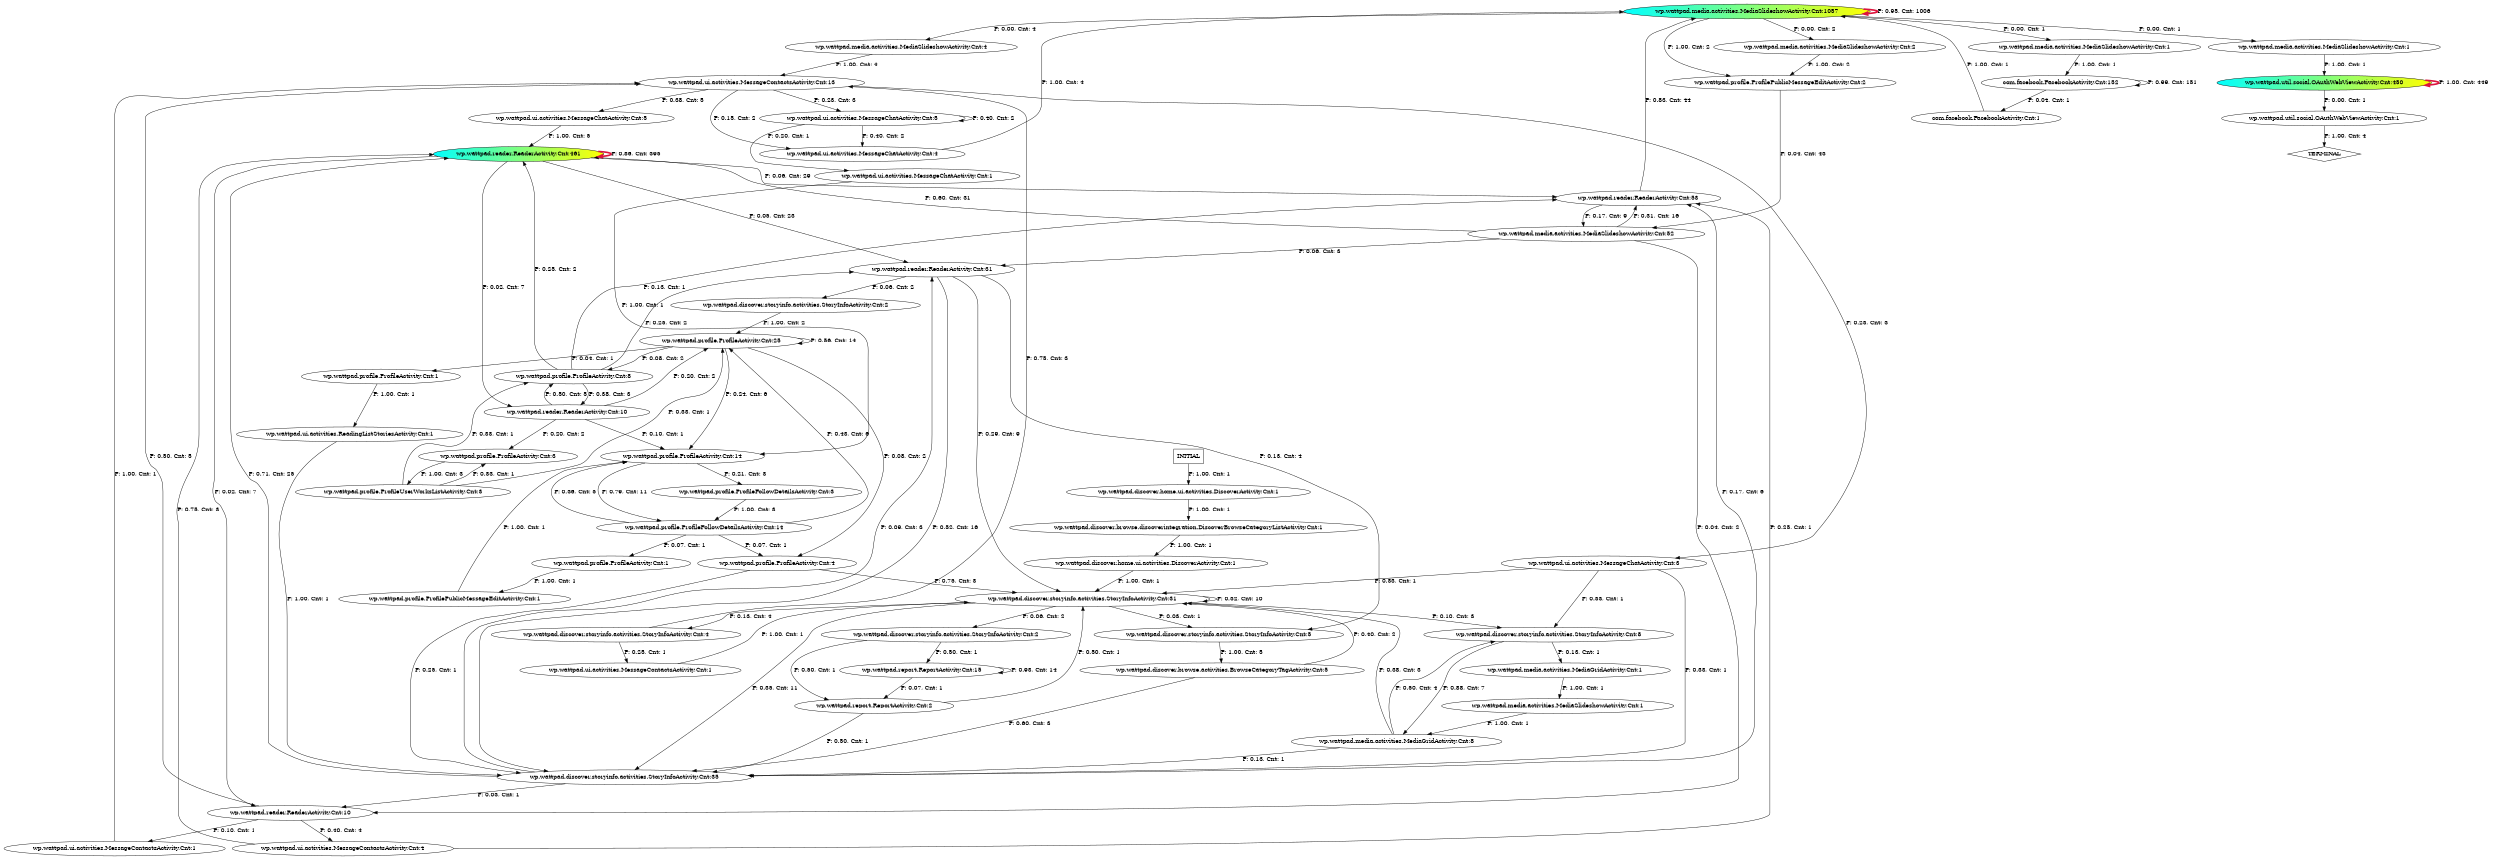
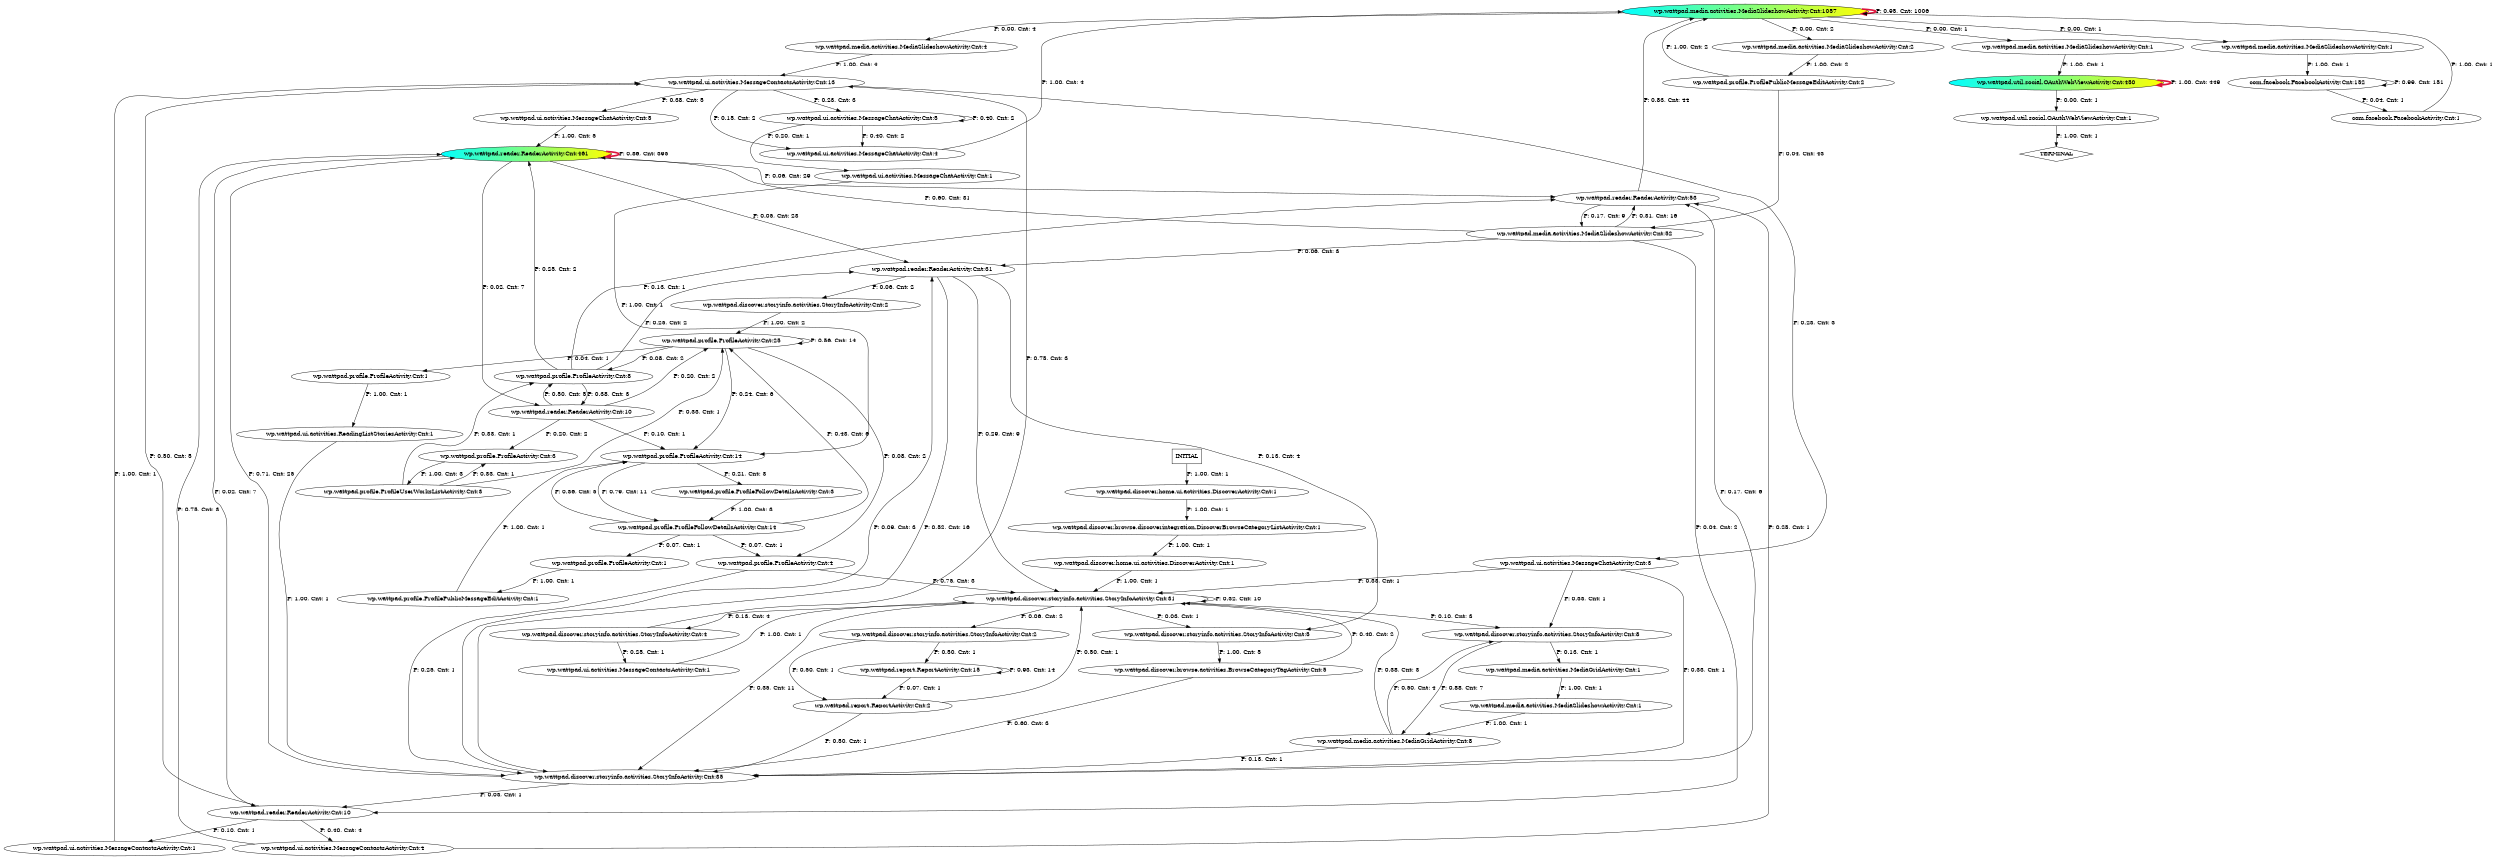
(1667, 53) -> (1668, 57)
(2345, 136) -> (2077, 136)
